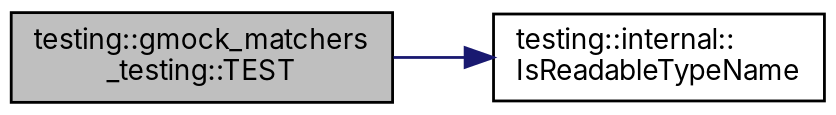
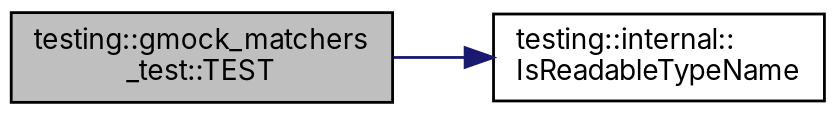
(202, 57) -> (202, 57)
